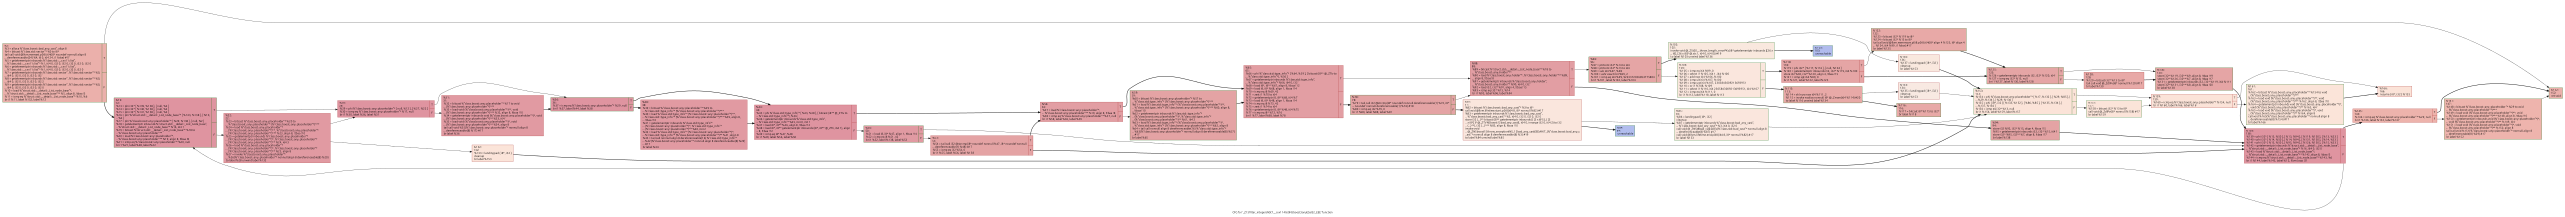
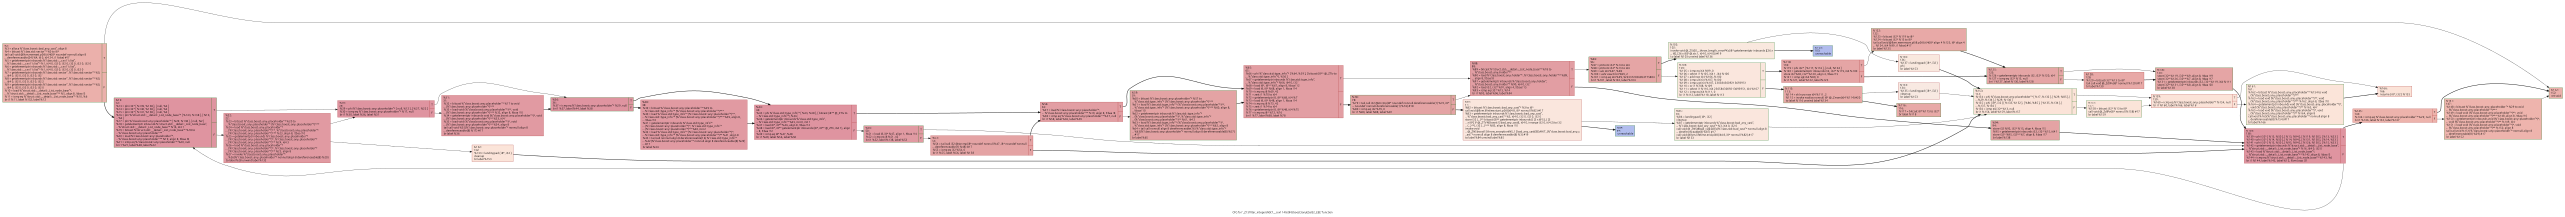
(1905, 66) -> (1902, 66)
